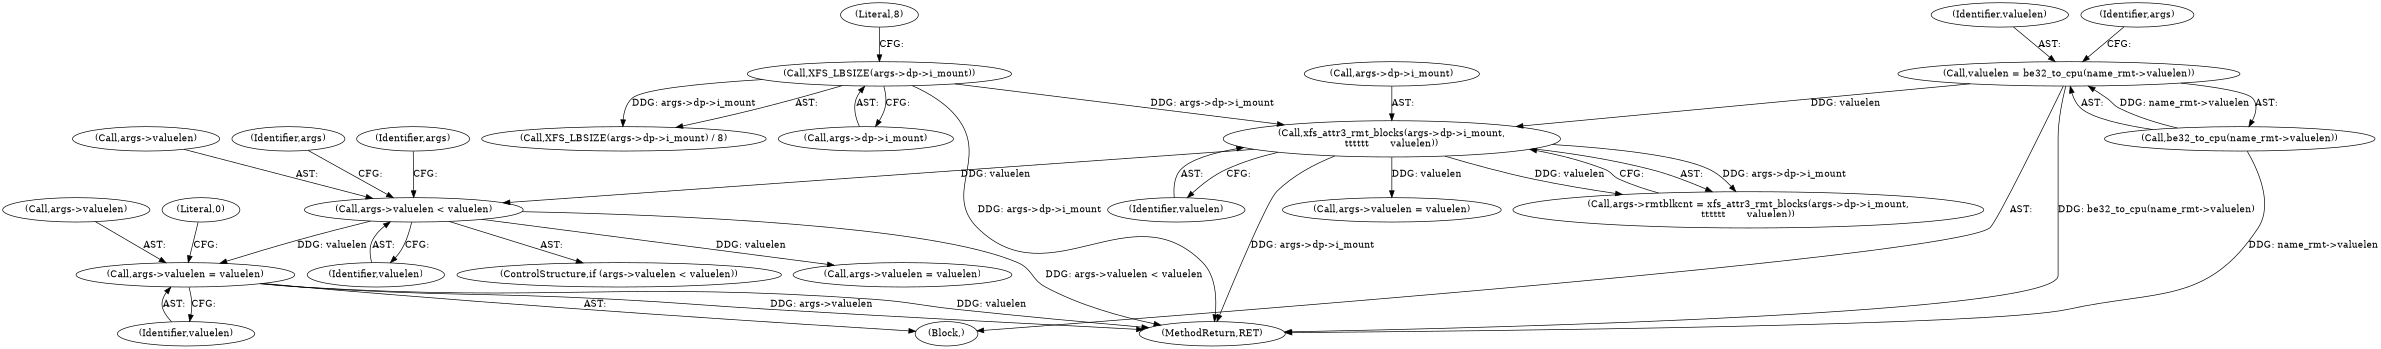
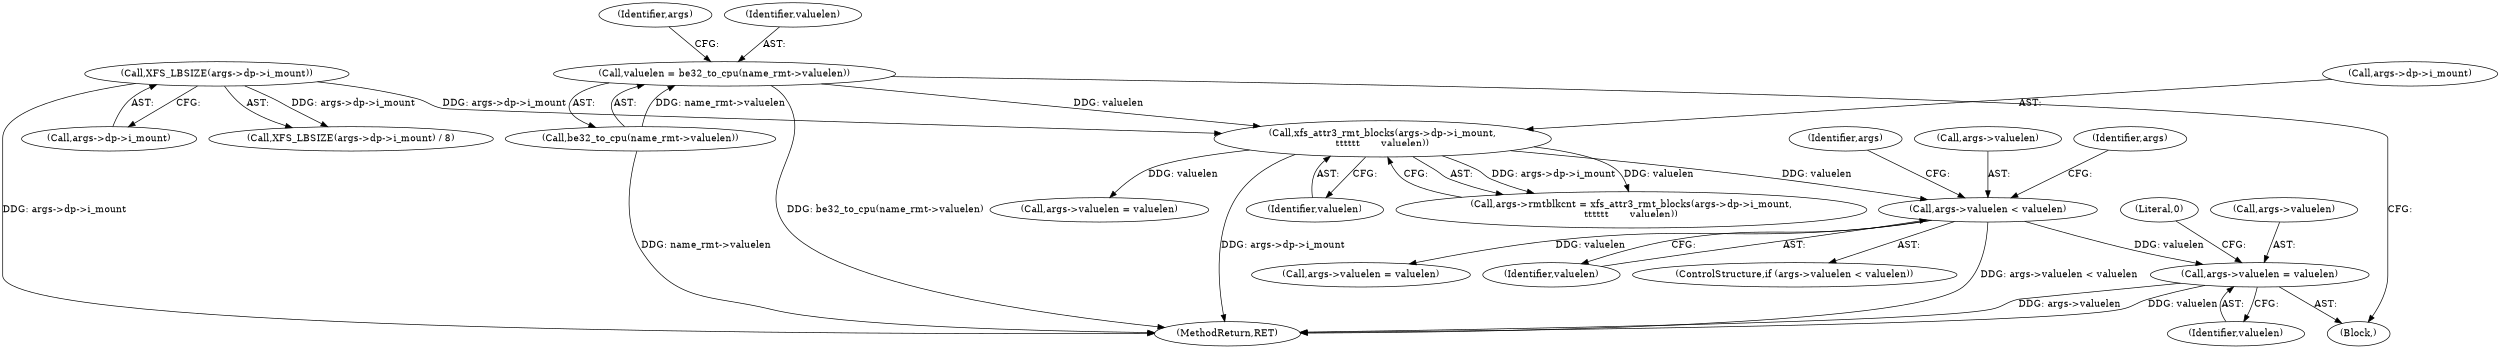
(879, 15) -> none
(2023, 210) -> (2402, 210)
